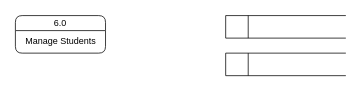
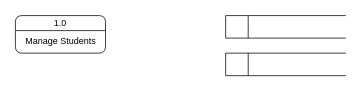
(60, 23) -> (60, 23)
